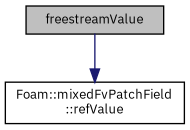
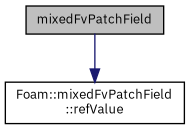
(95, 20) -> (95, 20)
